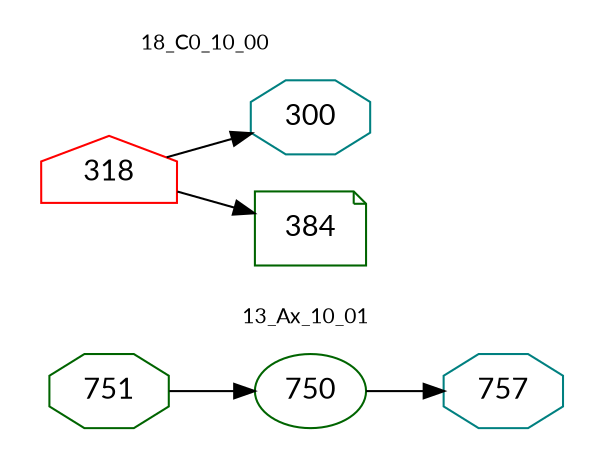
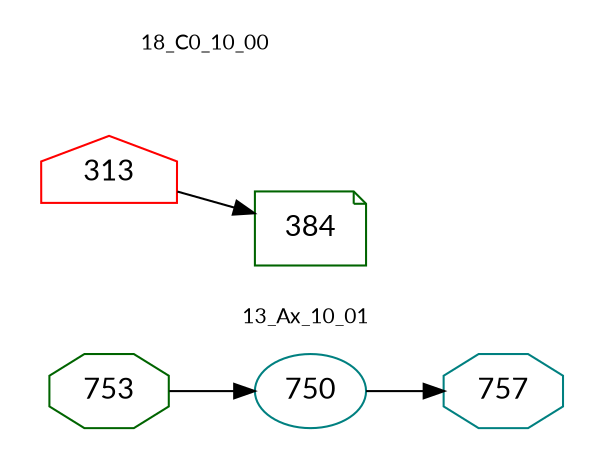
(310, 117) -> none
(109, 173) -> (109, 173)
(109, 391) -> (109, 391)
(310, 391) -> (310, 391)
